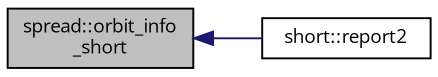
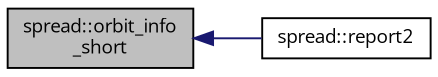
(346, 38) -> (346, 38)
